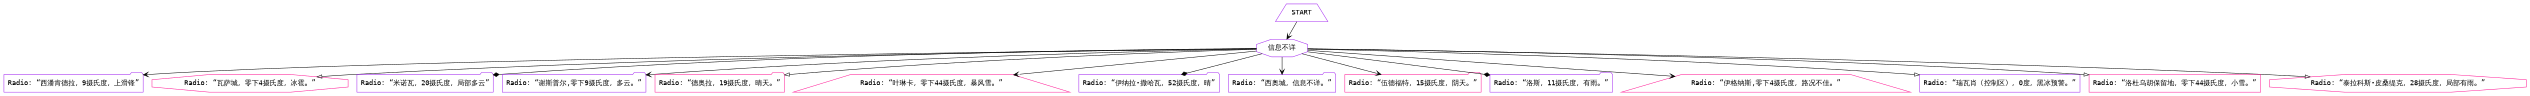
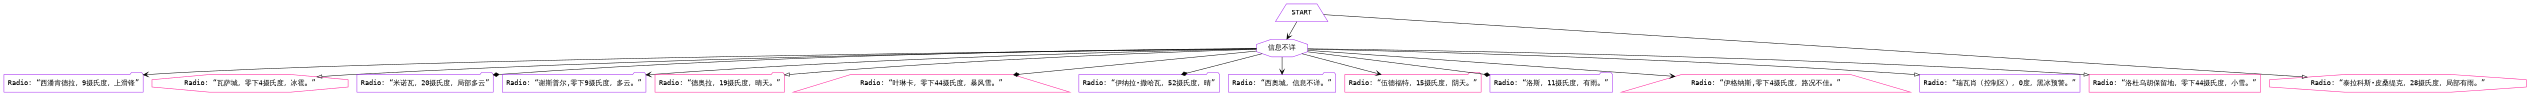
(1881, 61) -> (1813, 46)
(1138, 63) -> (1138, 63)
